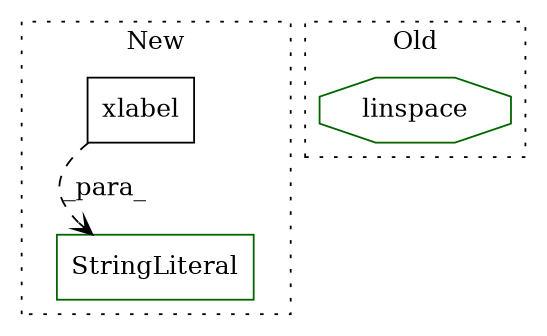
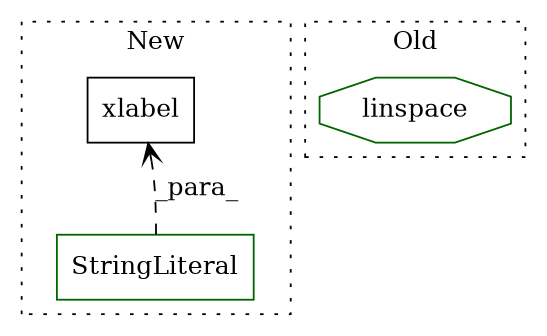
(60, 180) -> (155, 198)
